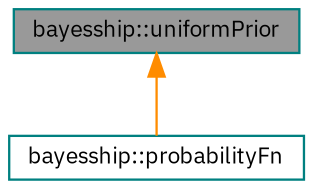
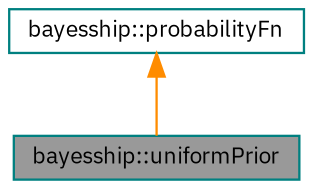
(157, 106) -> (157, 106)
